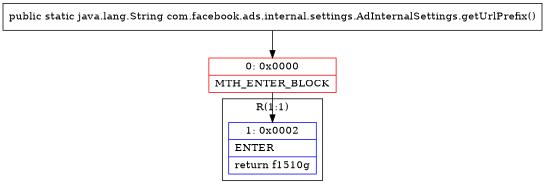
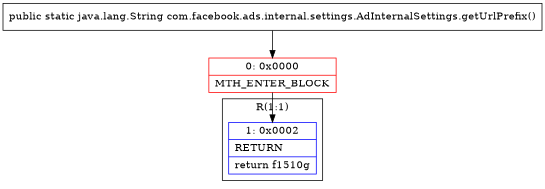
(255, 148) -> (259, 148)
